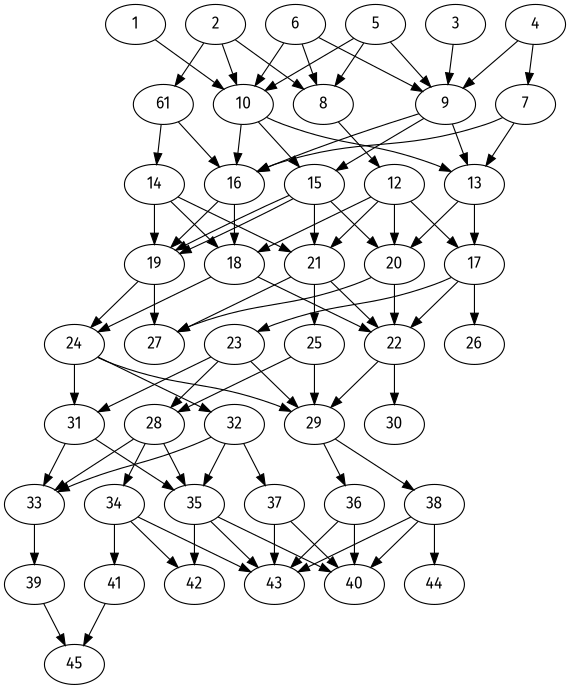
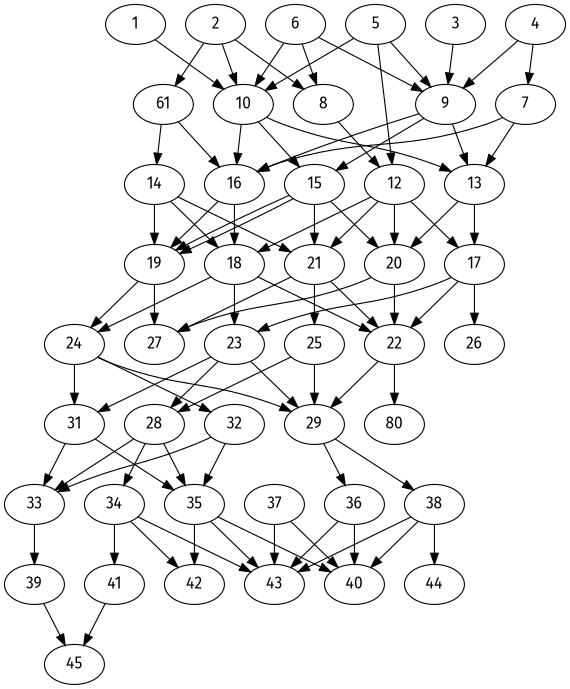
(351, 62) -> (384, 99)
none -> (234, 297)
(394, 424) -> (394, 424)
(252, 459) -> none
